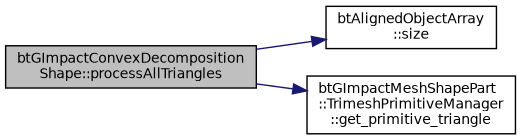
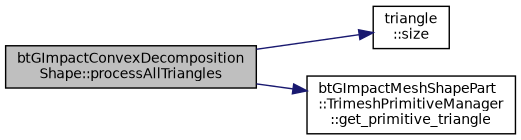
(411, 27) -> (411, 27)
